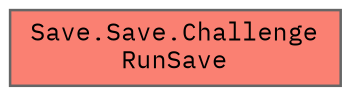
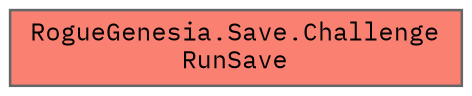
(175, 48) -> (236, 48)
